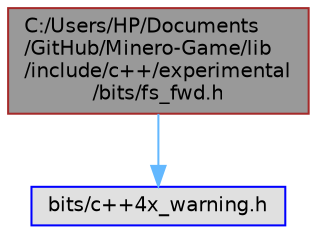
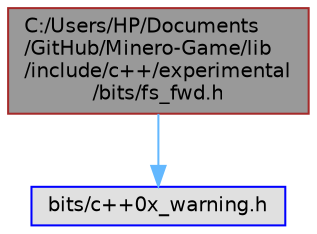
(158, 206) -> (158, 206)
